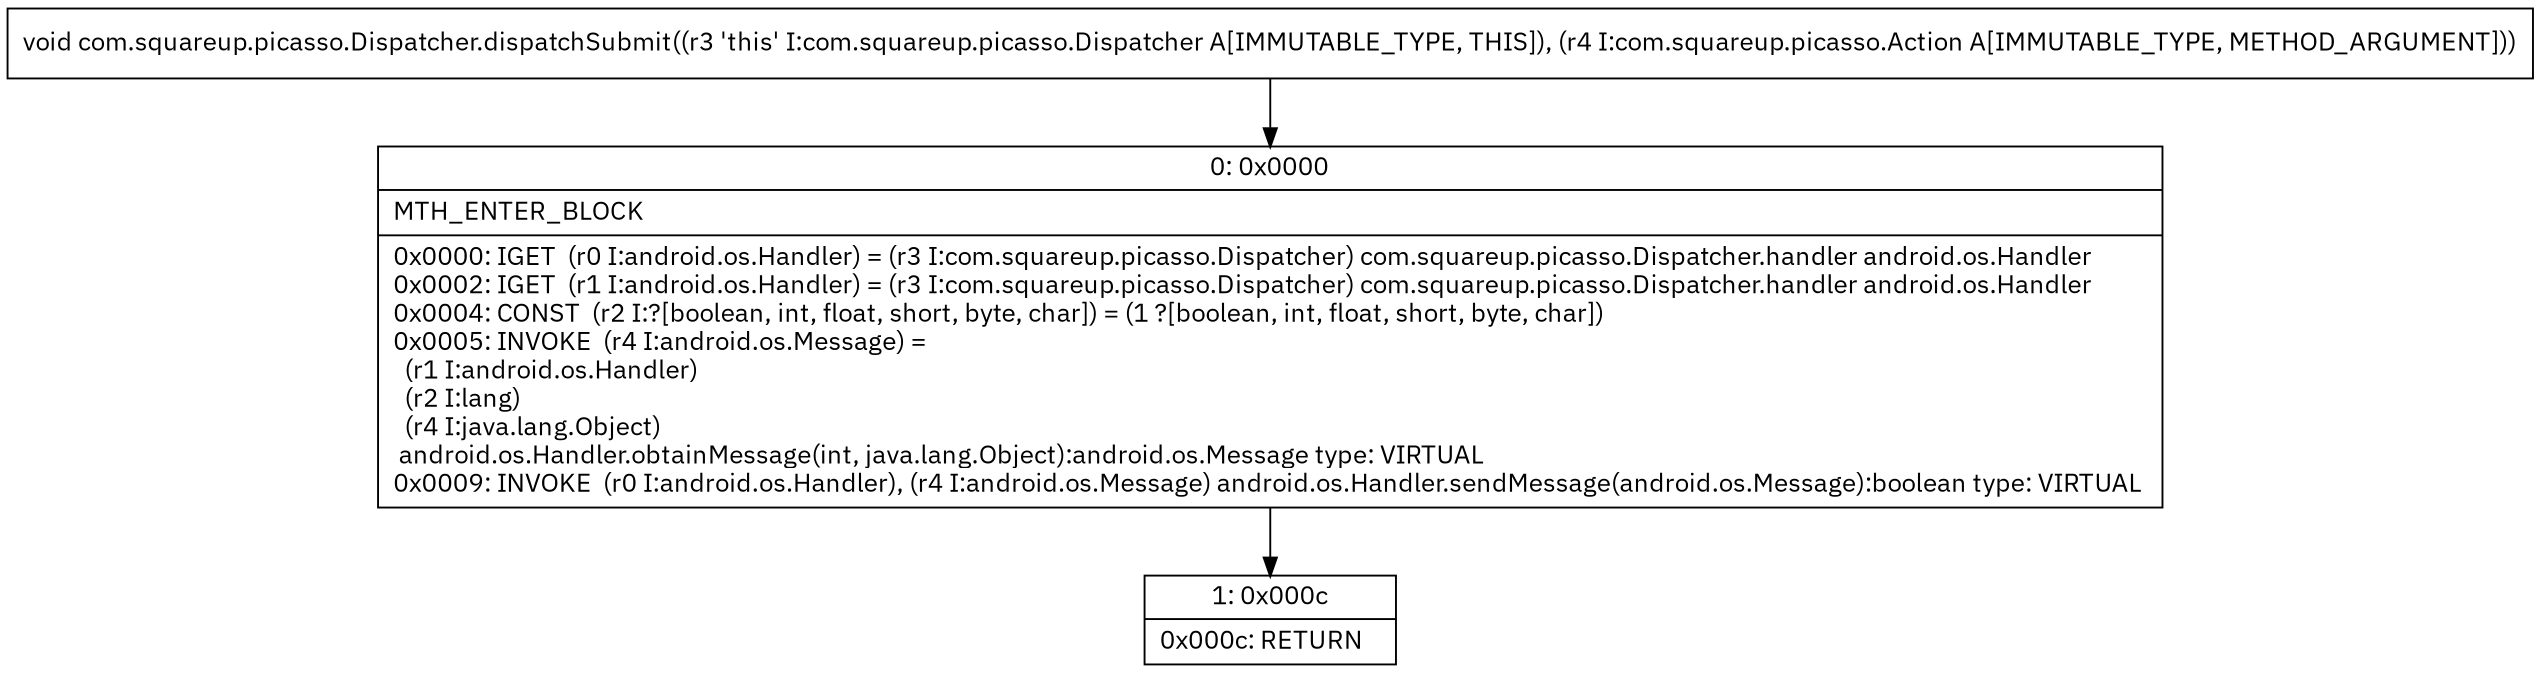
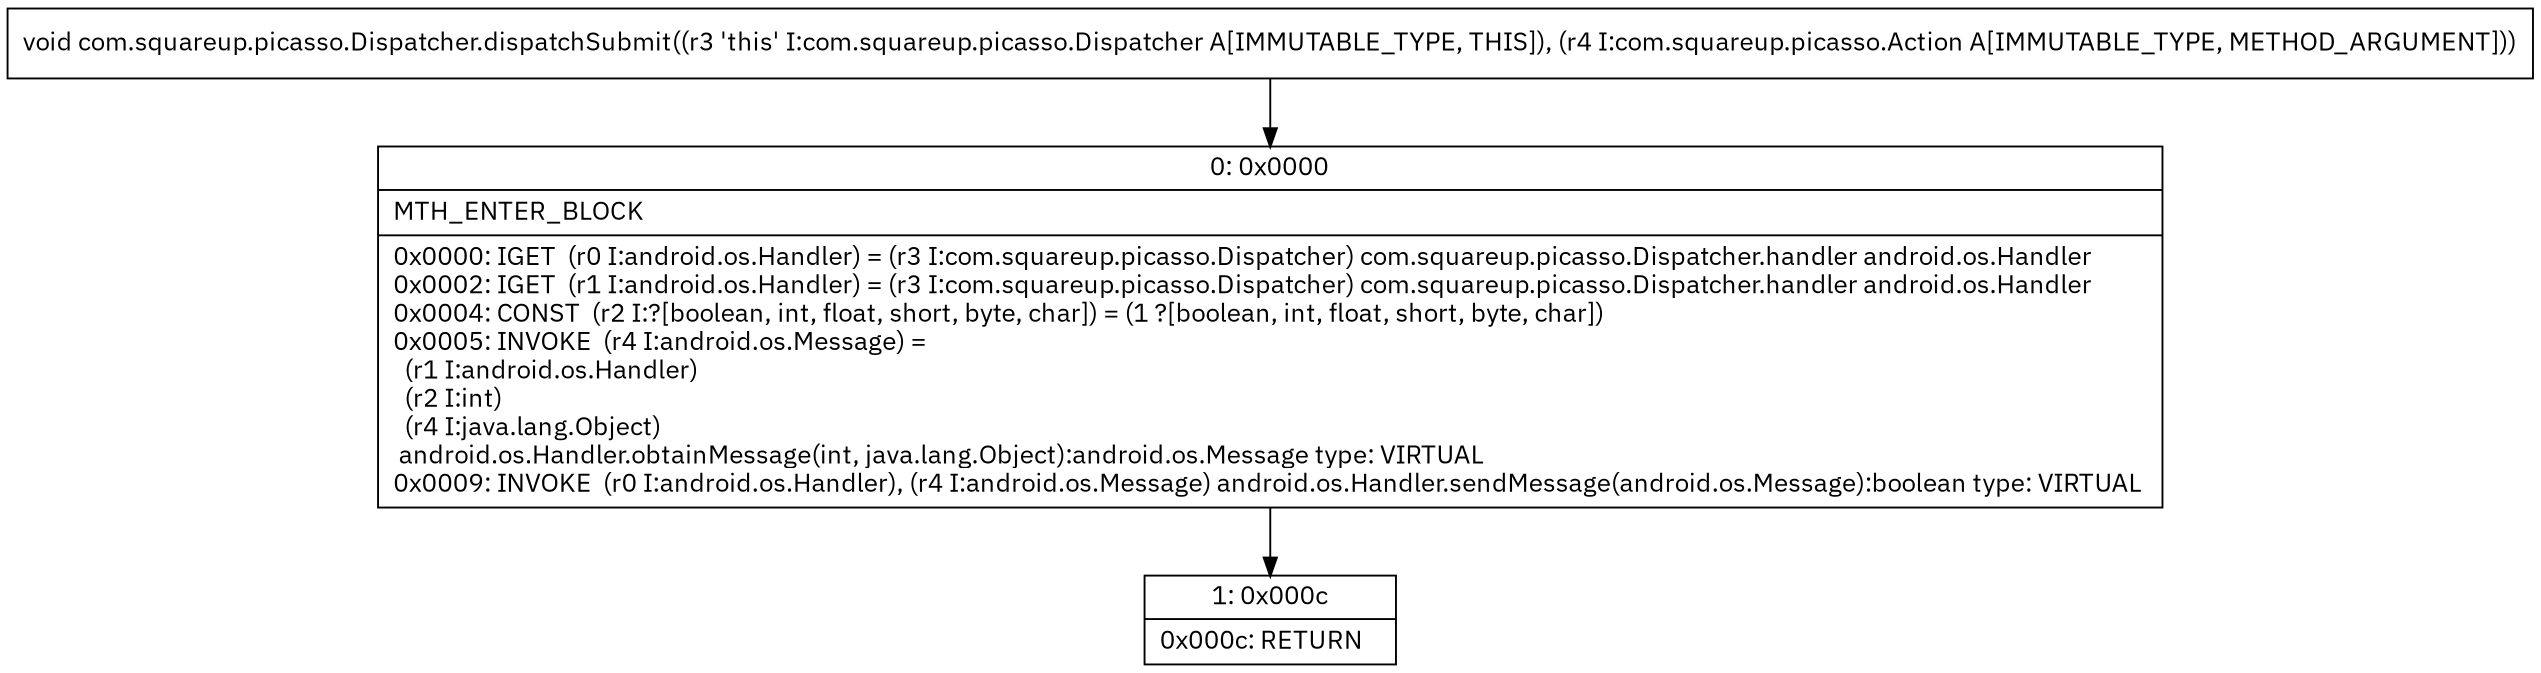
(457, 399) -> (448, 399)
